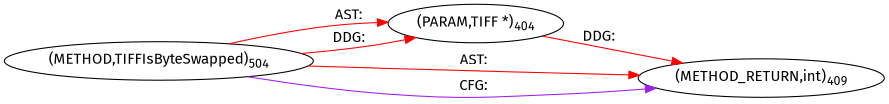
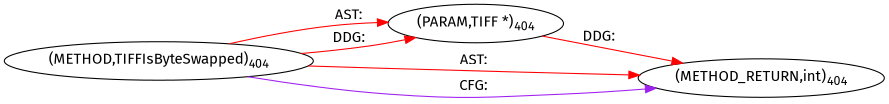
(259, 59) -> (259, 59)
(837, 76) -> (837, 76)
